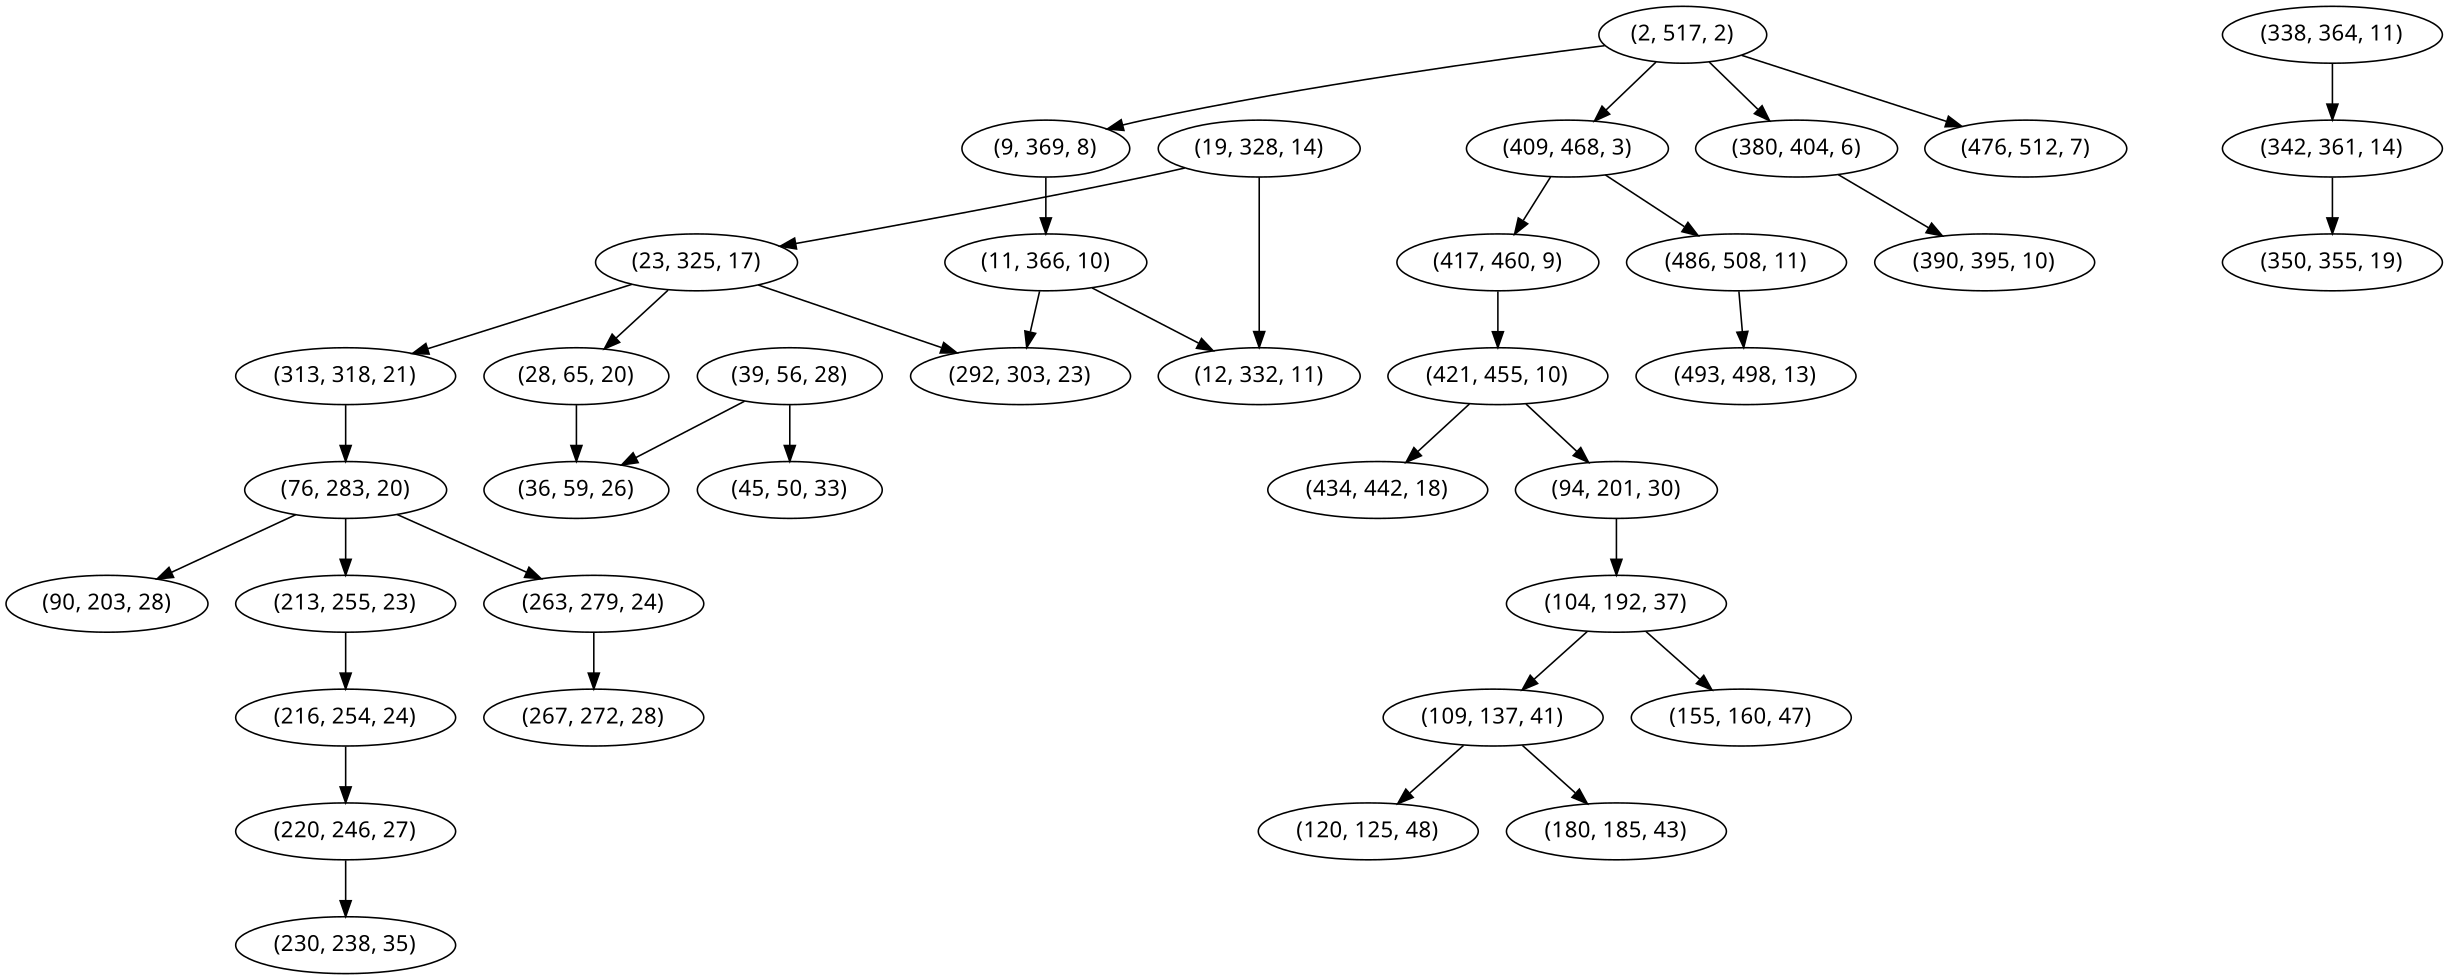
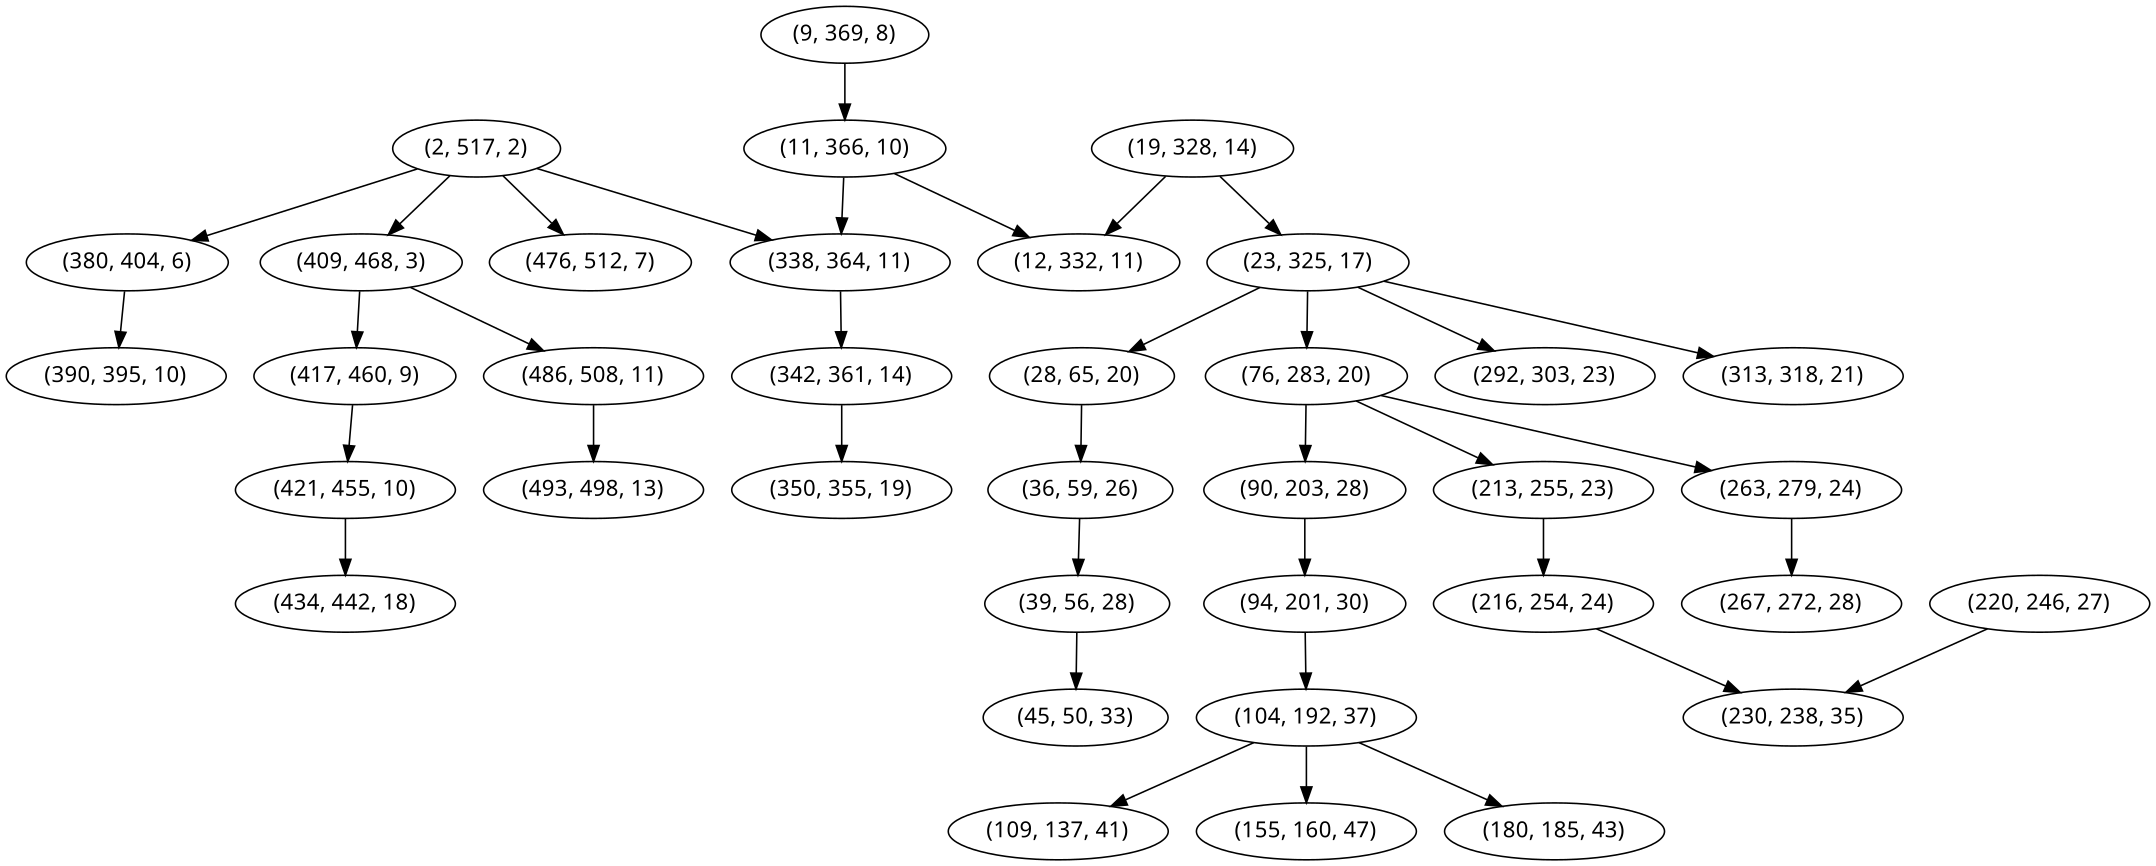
(1363, 80) -> (647, 202)
(1035, 312) -> (843, 198)
(346, 425) -> (1307, 312)
(1551, 428) -> (1305, 539)
(690, 429) -> (1079, 539)
(346, 767) -> (1661, 658)
(1549, 769) -> (1423, 771)
(1368, 831) -> none
